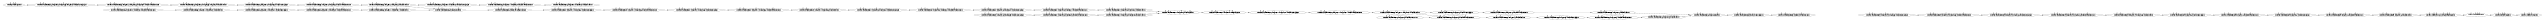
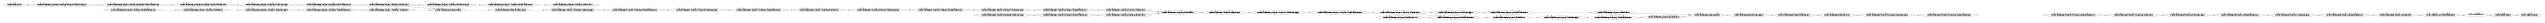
none -> (1837, 15)
(2011, 15) -> none
